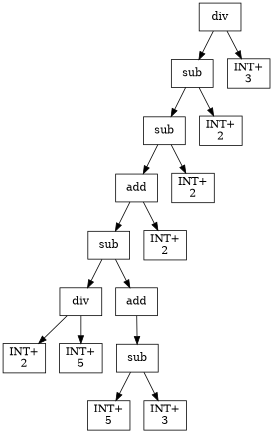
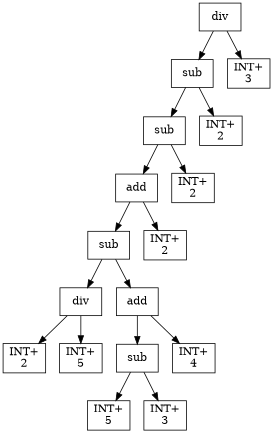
none -> (194, 358)
